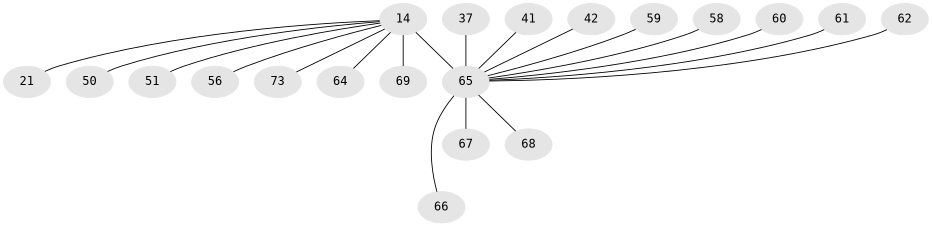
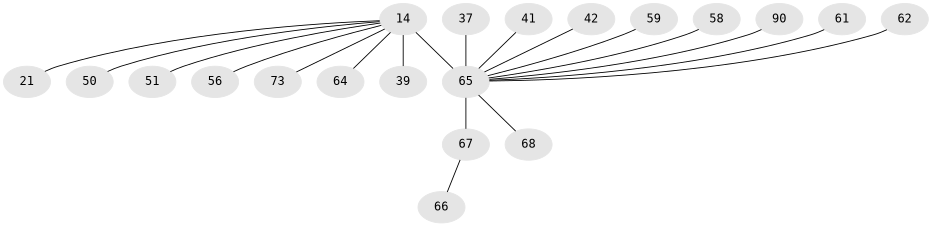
(779, 19) -> (779, 19)
(403, 82) -> (403, 82)
(432, 141) -> (454, 176)
